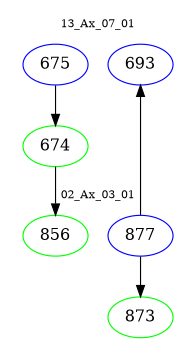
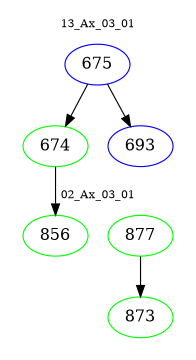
(98, 24) -> (98, 24)
(141, 156) -> (116, 100)
(141, 236) -> (141, 236)
